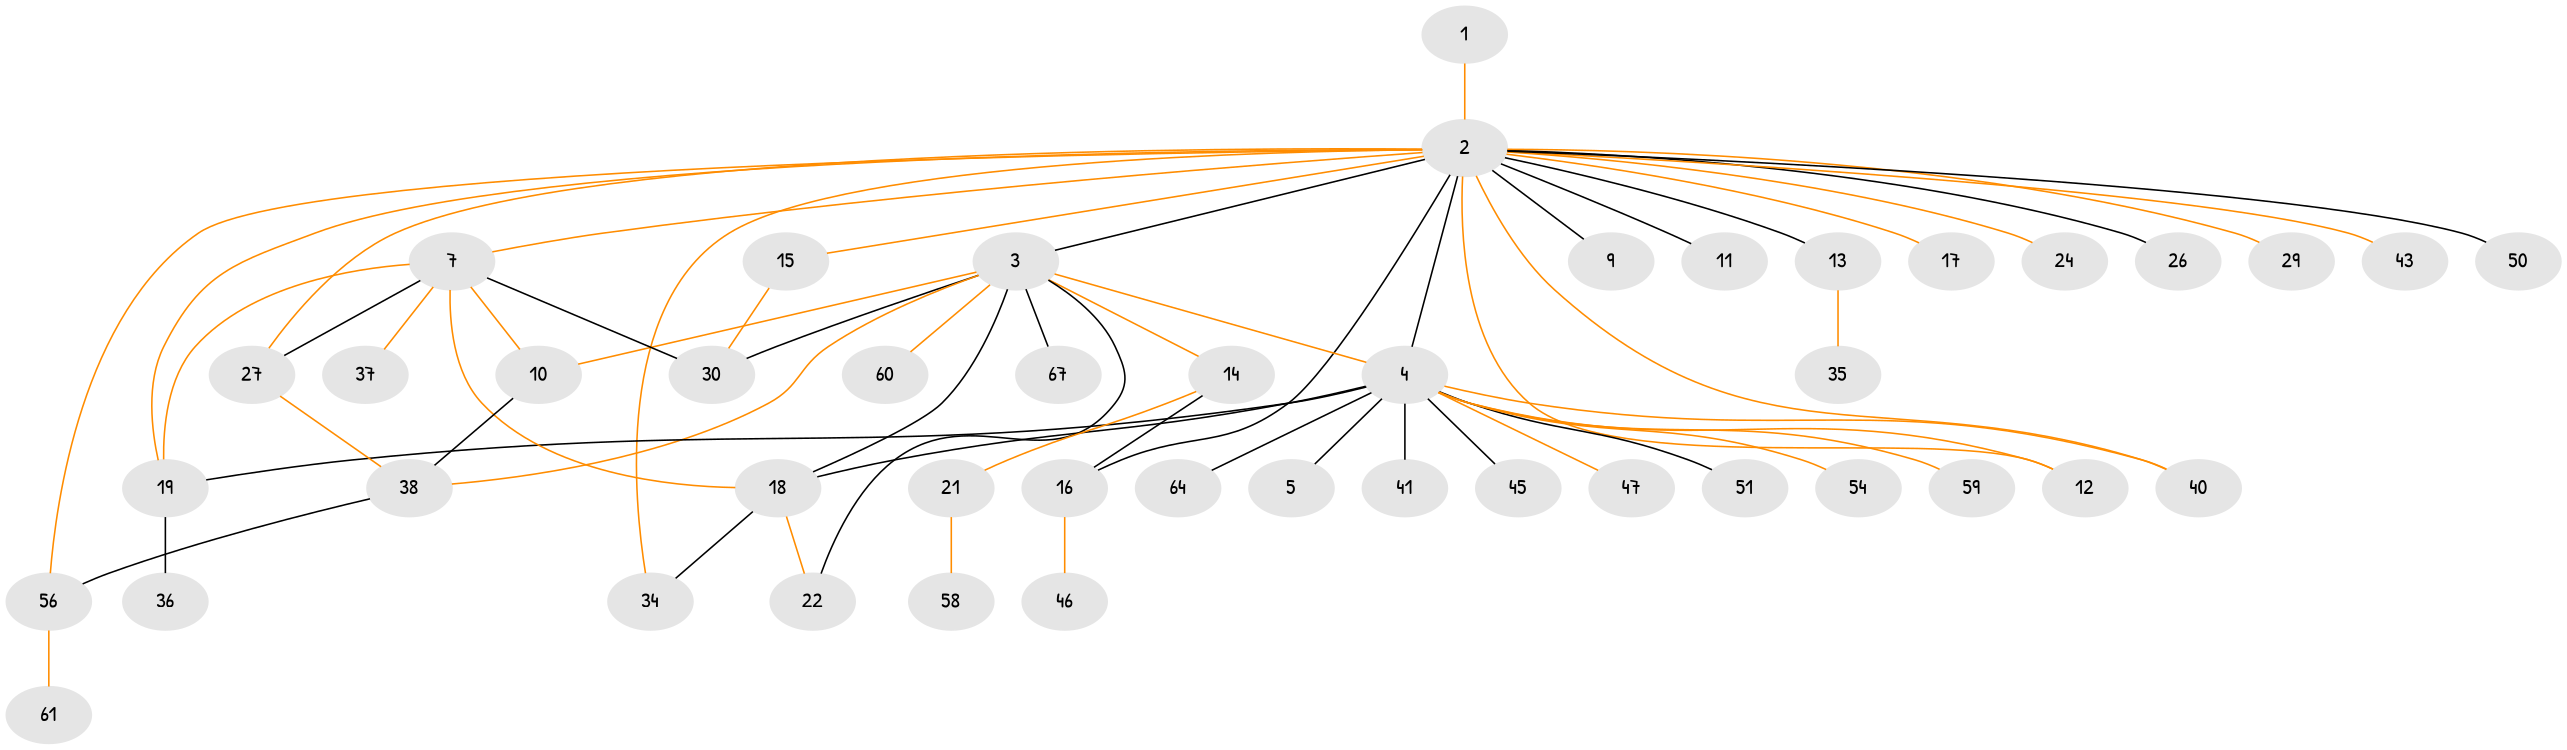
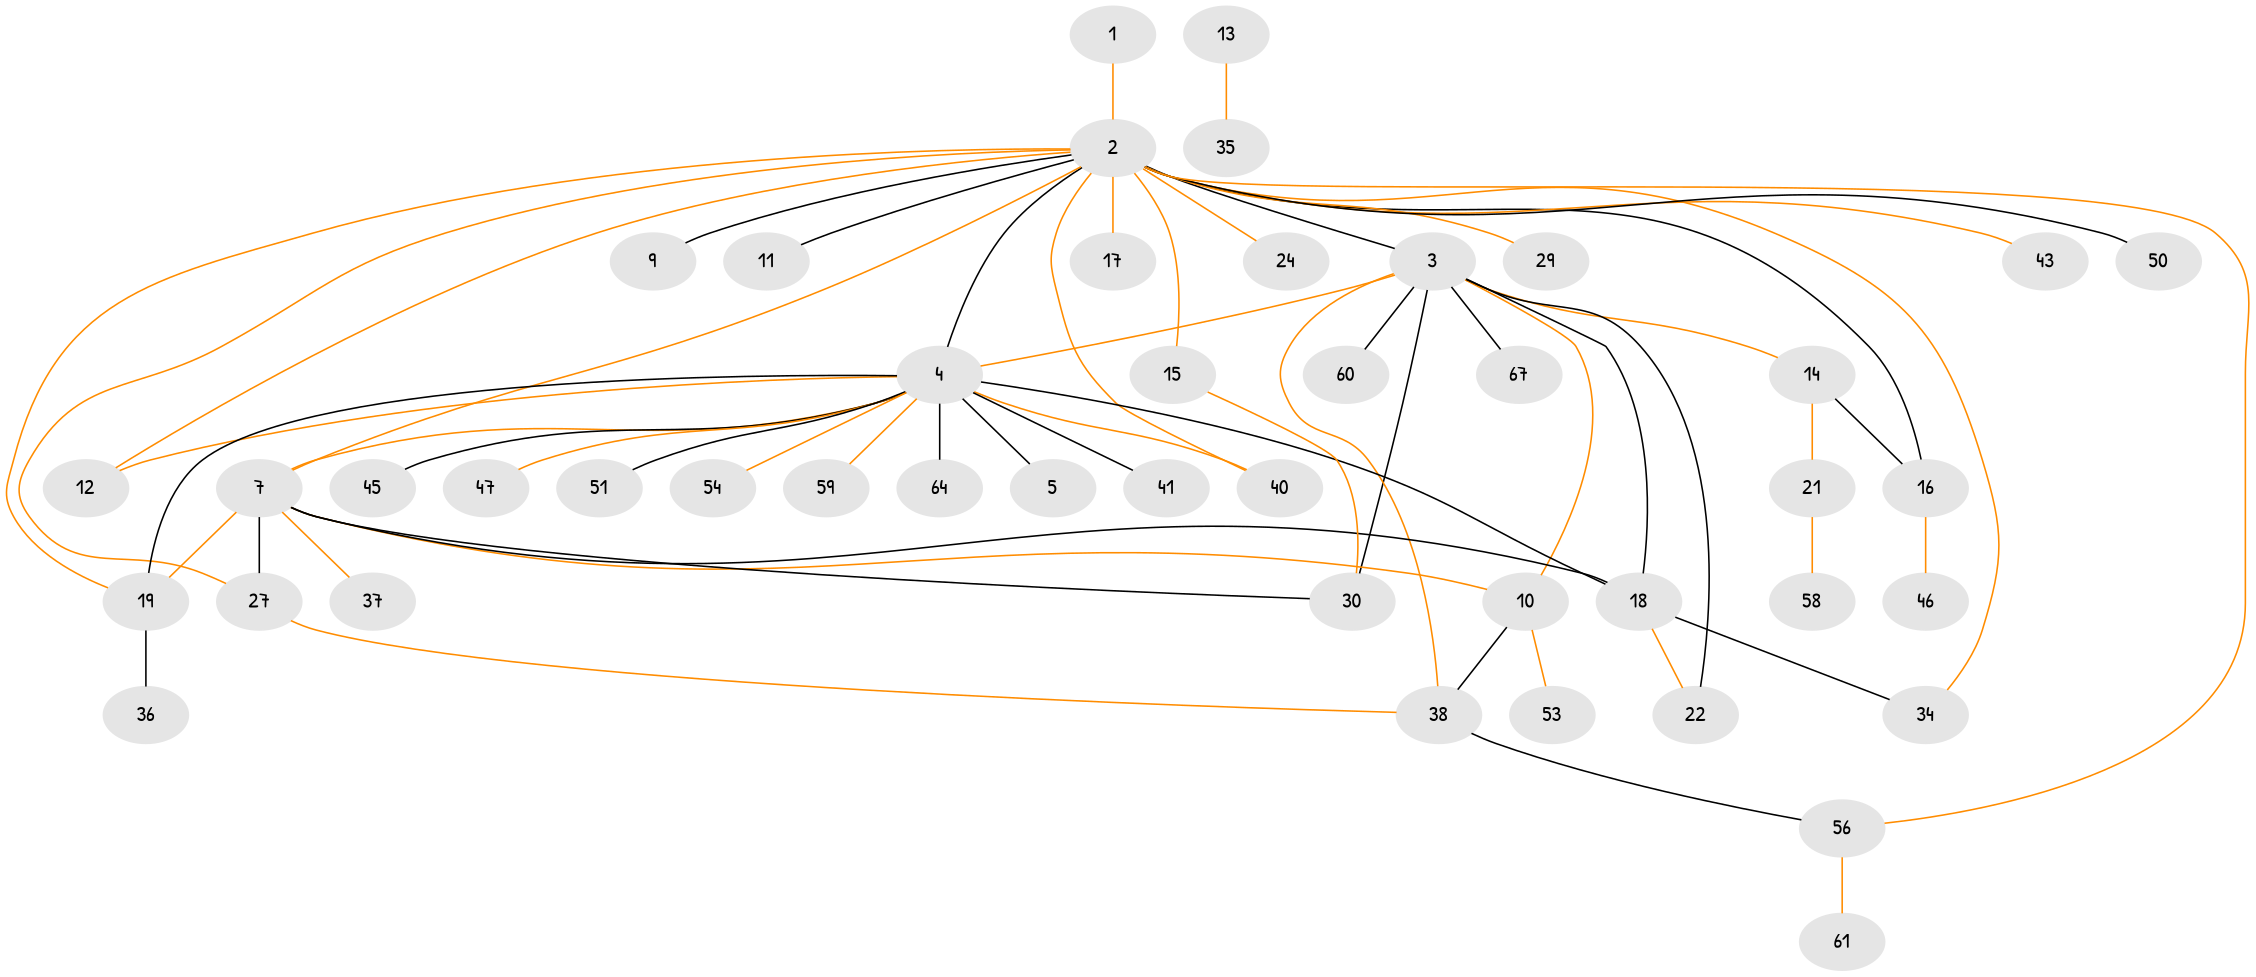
(1657, 194) -> none
(2178, 261) -> none
(950, 318) -> (1389, 318)
none -> (521, 429)
(562, 455) -> (949, 545)
none -> (1552, 715)
